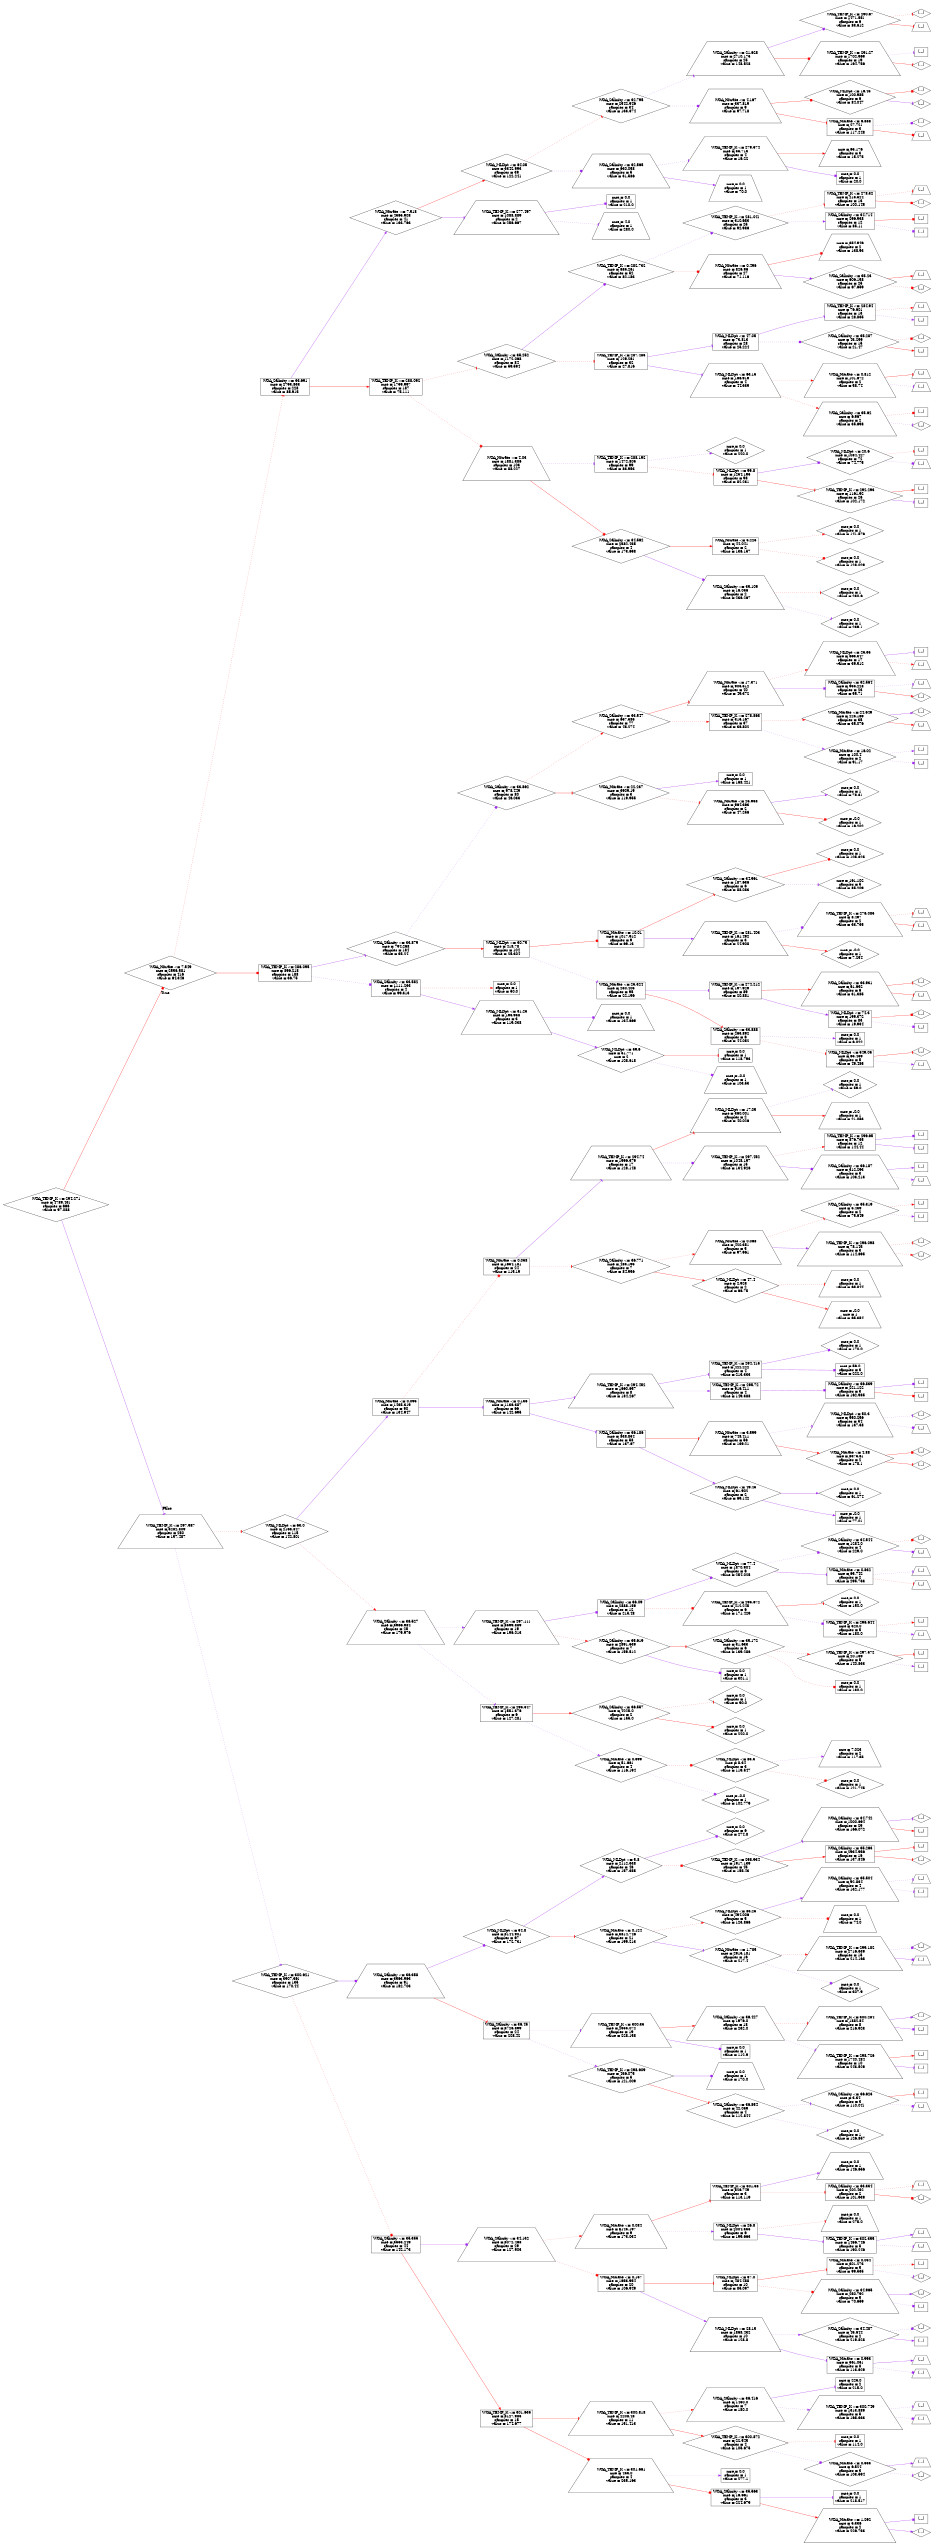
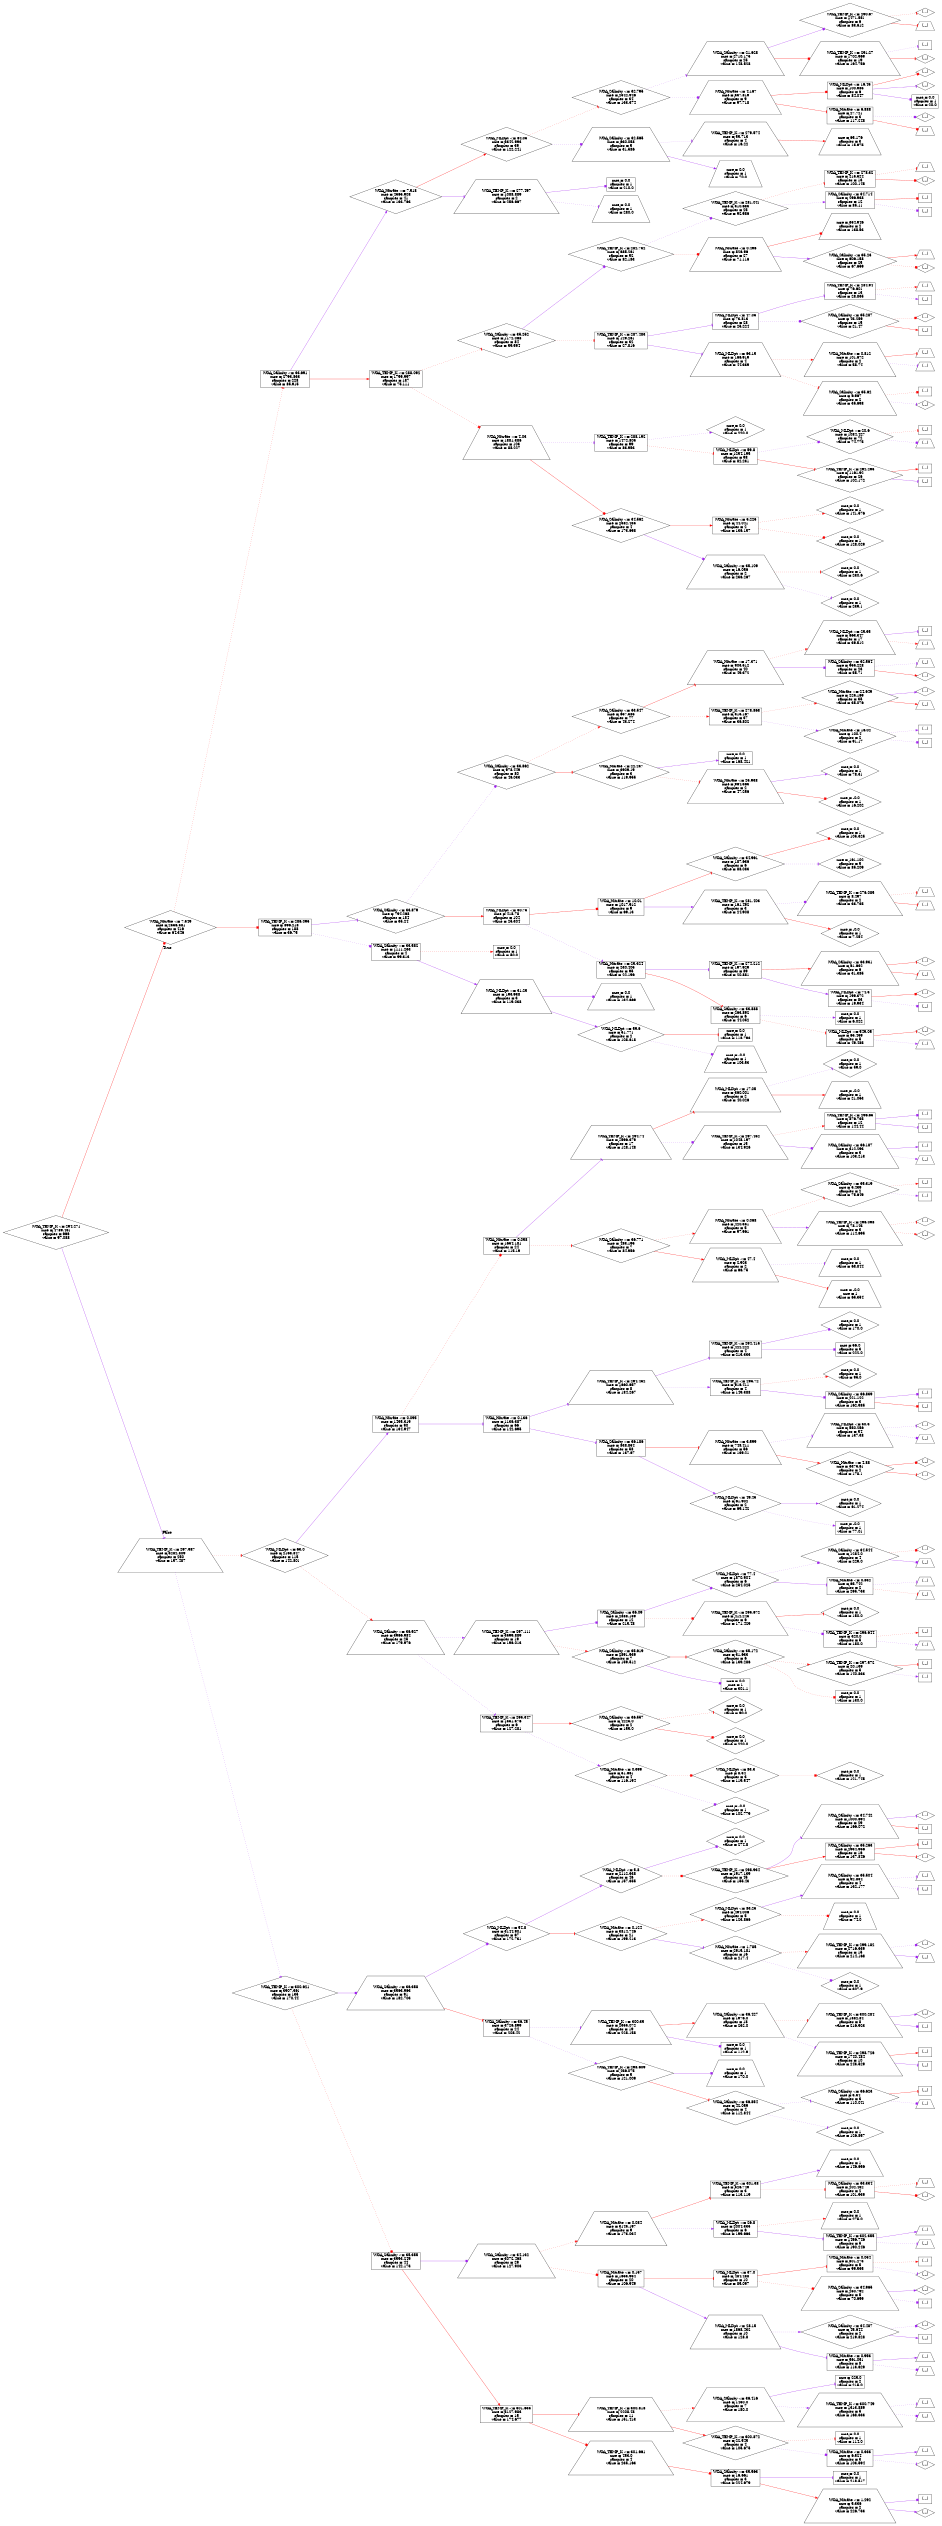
(850, 97) -> (850, 90)
(850, 154) -> (850, 142)
(810, 171) -> (891, 96)
(621, 226) -> (621, 209)
(798, 402) -> (799, 381)
(787, 468) -> (787, 447)
(621, 1056) -> (621, 1035)
(800, 1285) -> (797, 1264)
(736, 1286) -> (736, 1265)
(794, 1300) -> (801, 1282)
none -> (850, 1374)
(797, 1509) -> (797, 1519)
(736, 1675) -> (736, 1685)
(850, 1754) -> none
(736, 1831) -> (736, 1841)
(791, 2225) -> (790, 2223)
(850, 2469) -> (850, 2458)
(736, 2476) -> none
